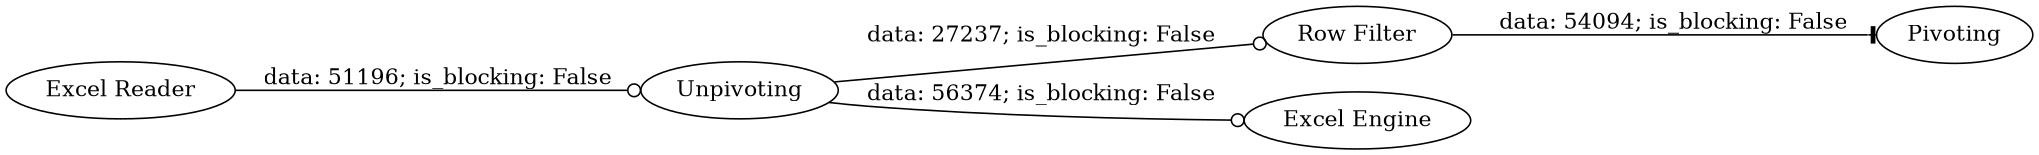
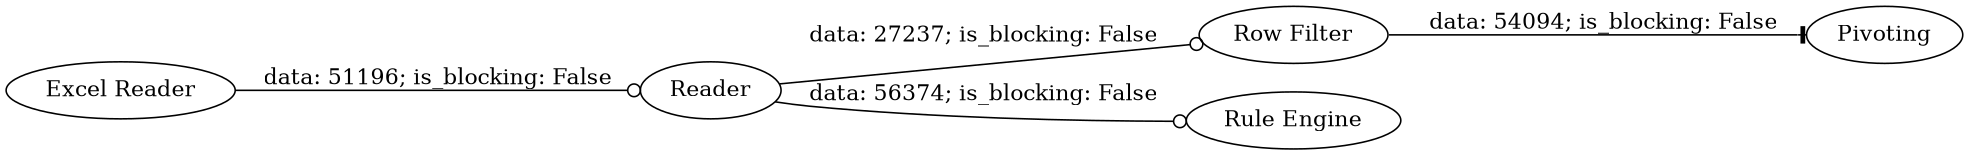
(740, 90) -> (711, 90)
(1357, 120) -> (1294, 120)
